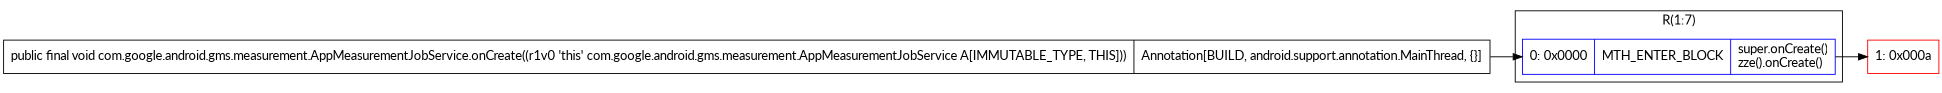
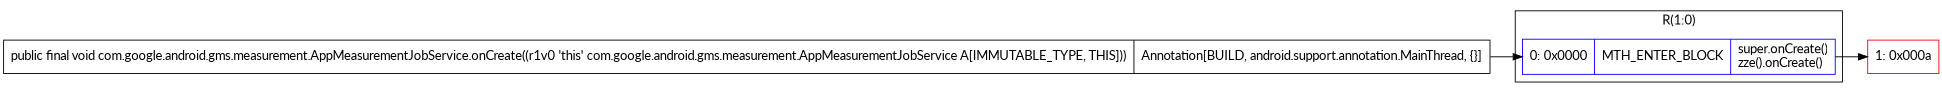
(1679, 21) -> (1679, 21)
